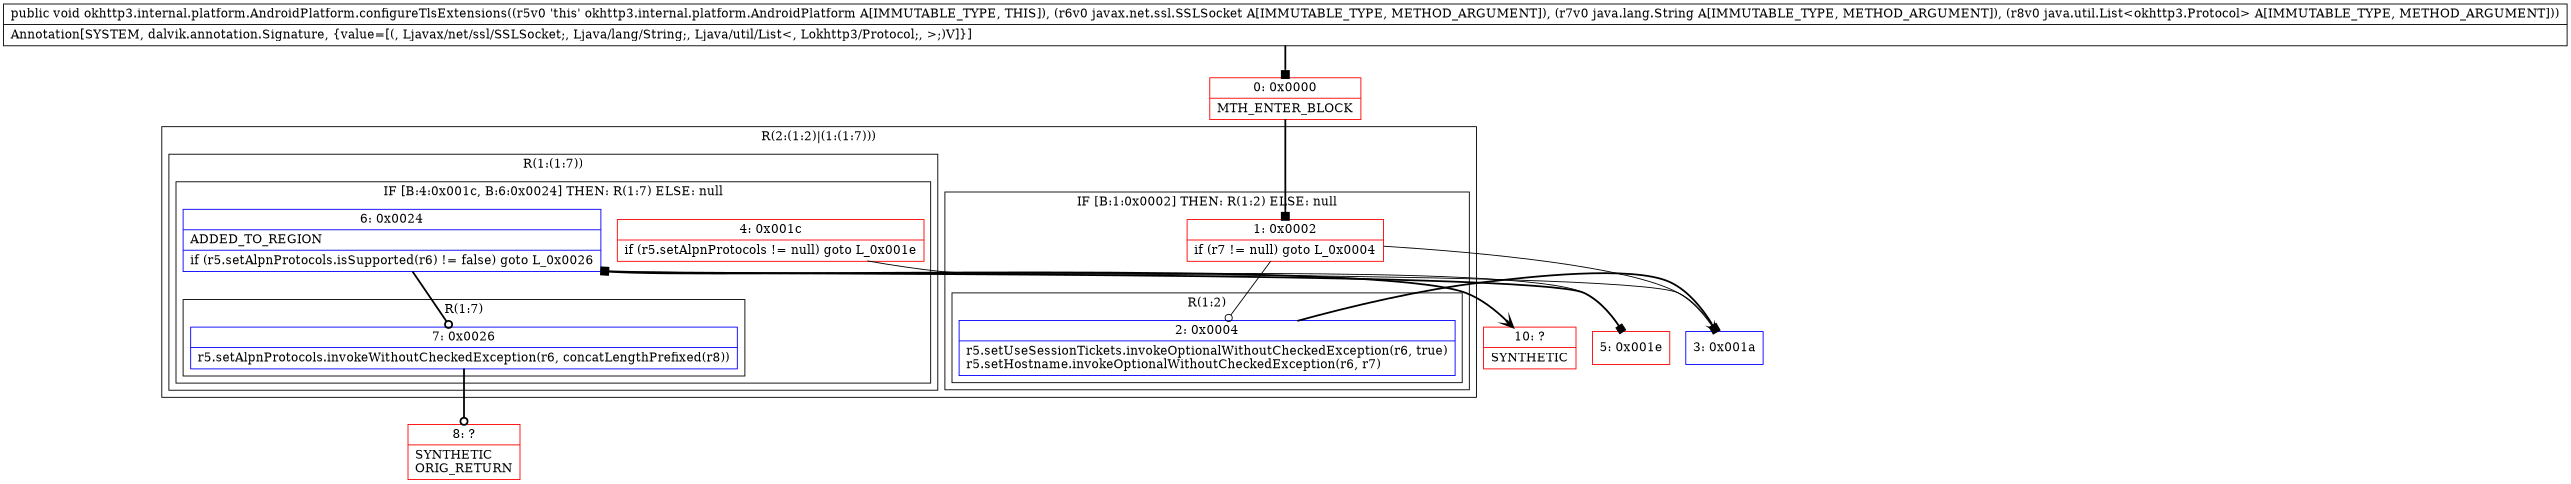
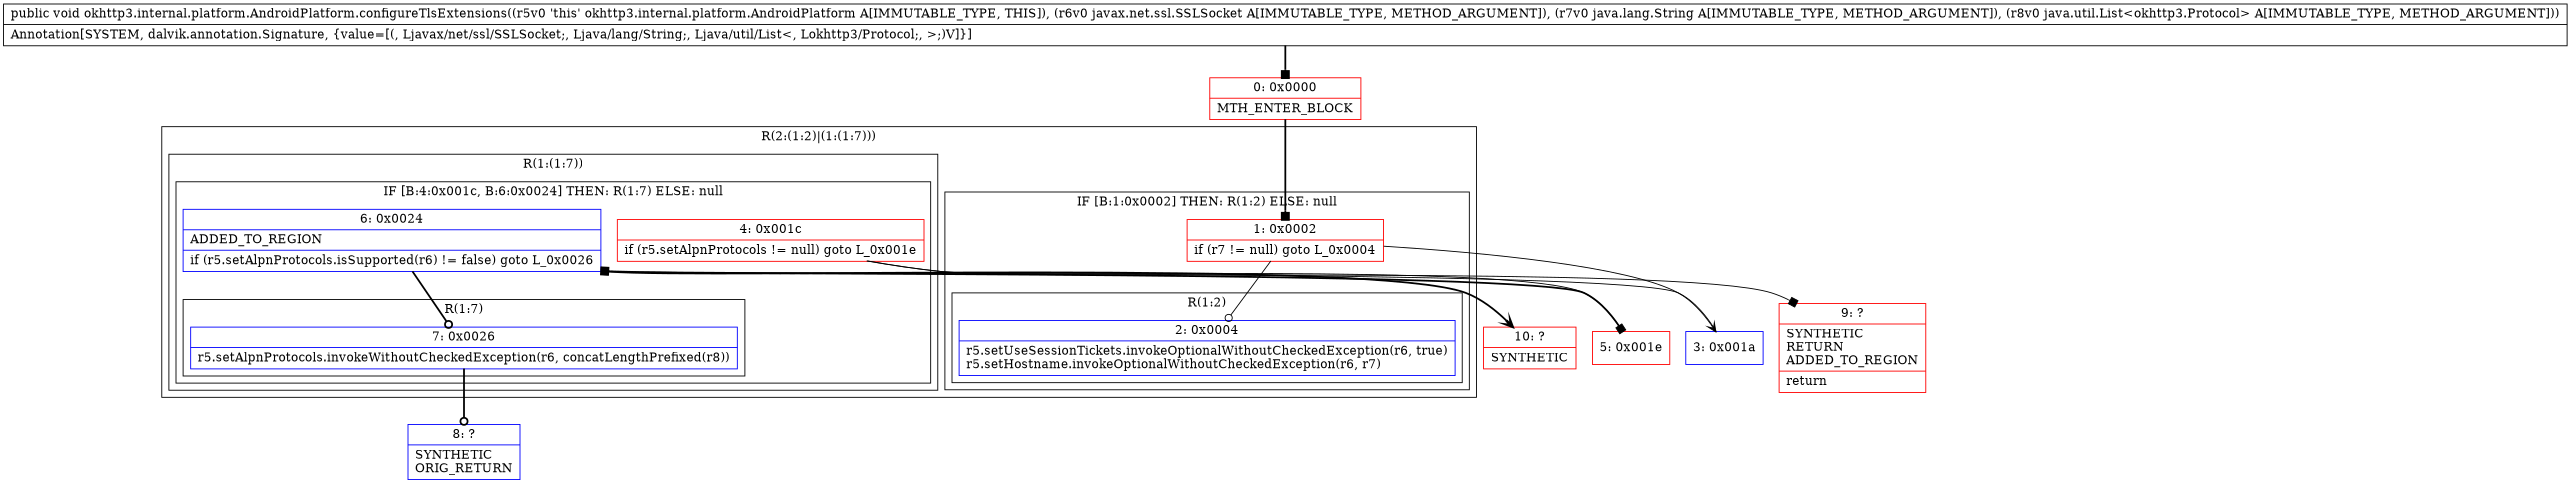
(1545, 276) -> none
none -> (1852, 348)
(464, 452) -> (464, 452)
